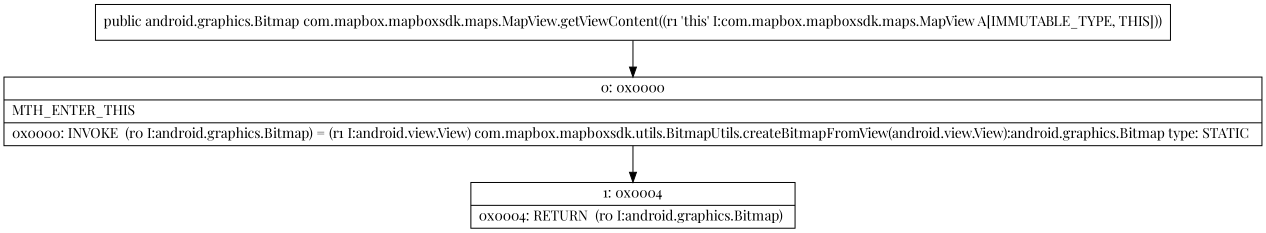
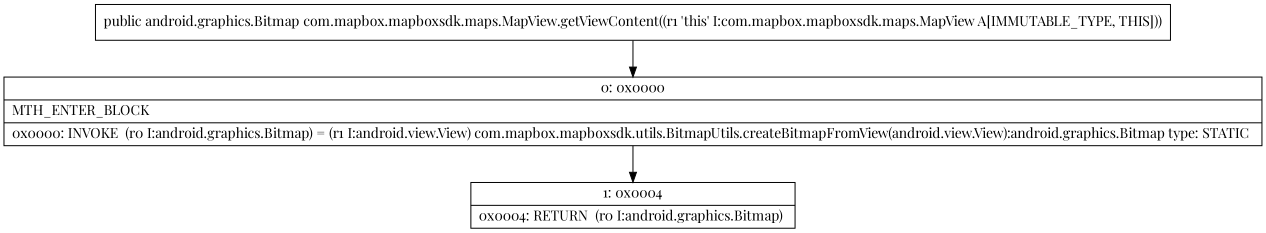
(74, 111) -> (81, 111)
